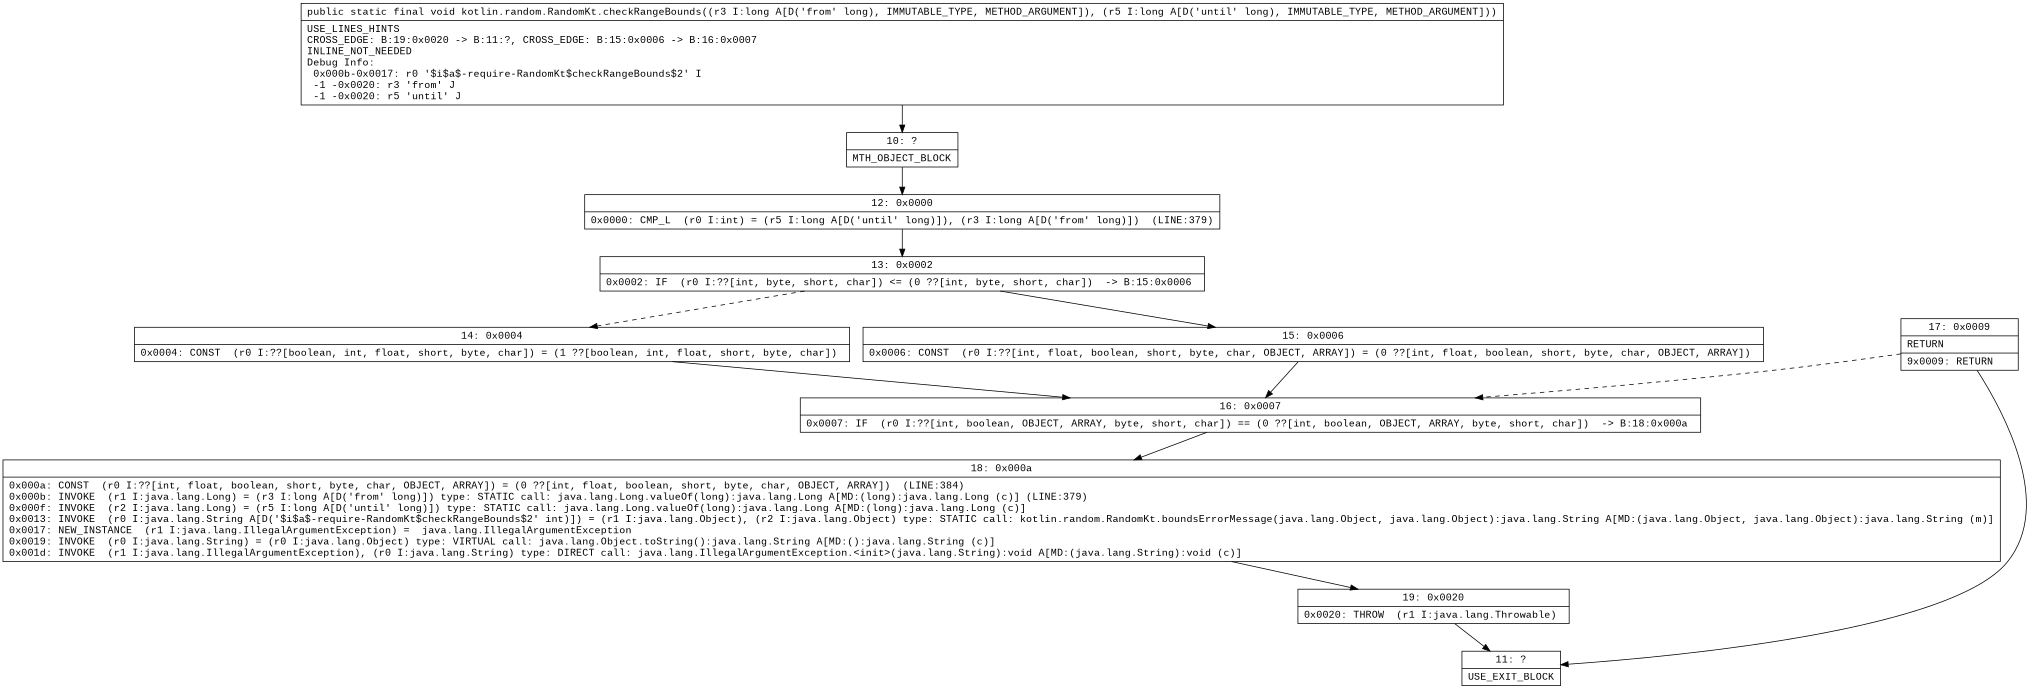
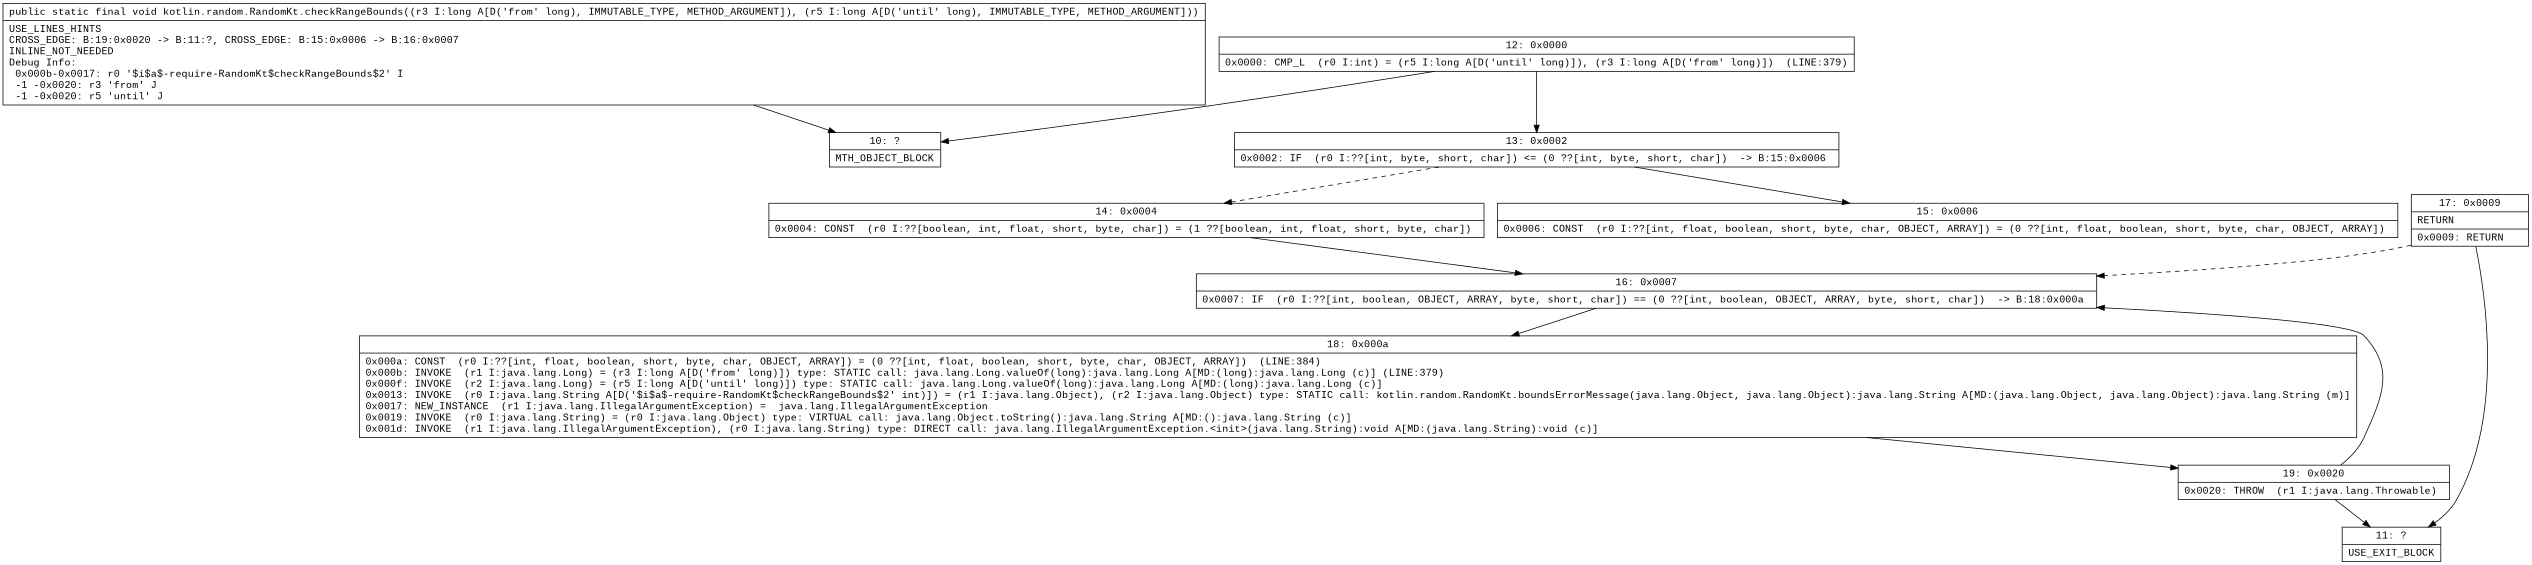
(902, 177) -> (1192, 108)
(1960, 361) -> (2470, 237)
(1284, 377) -> (2308, 323)
